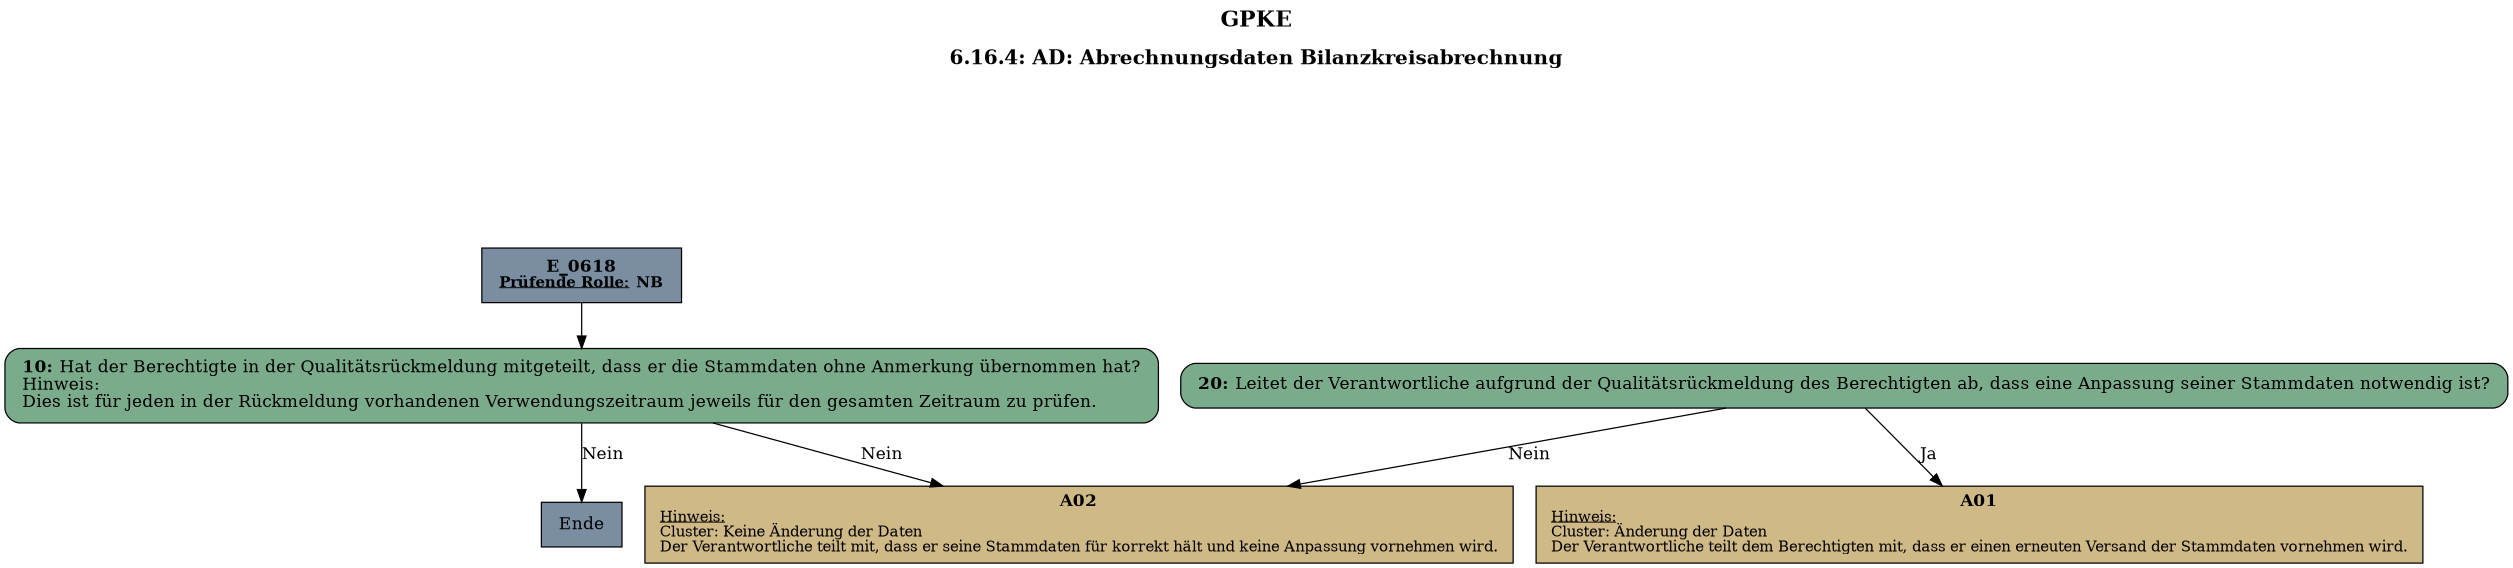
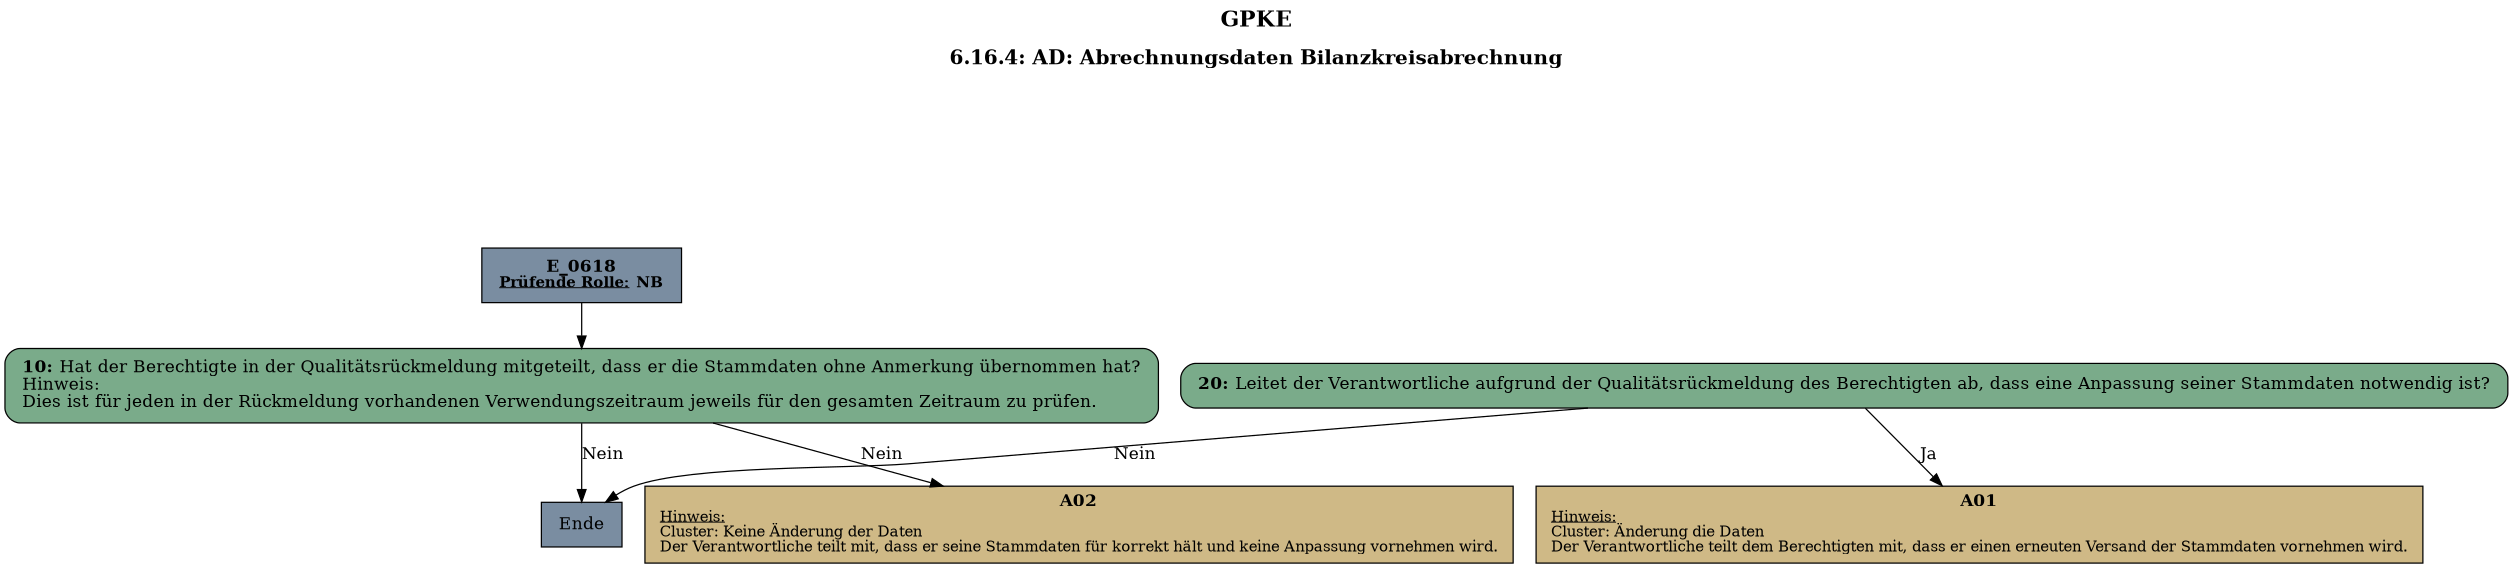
(1513, 446) -> (1101, 448)
(1659, 532) -> (1658, 532)
